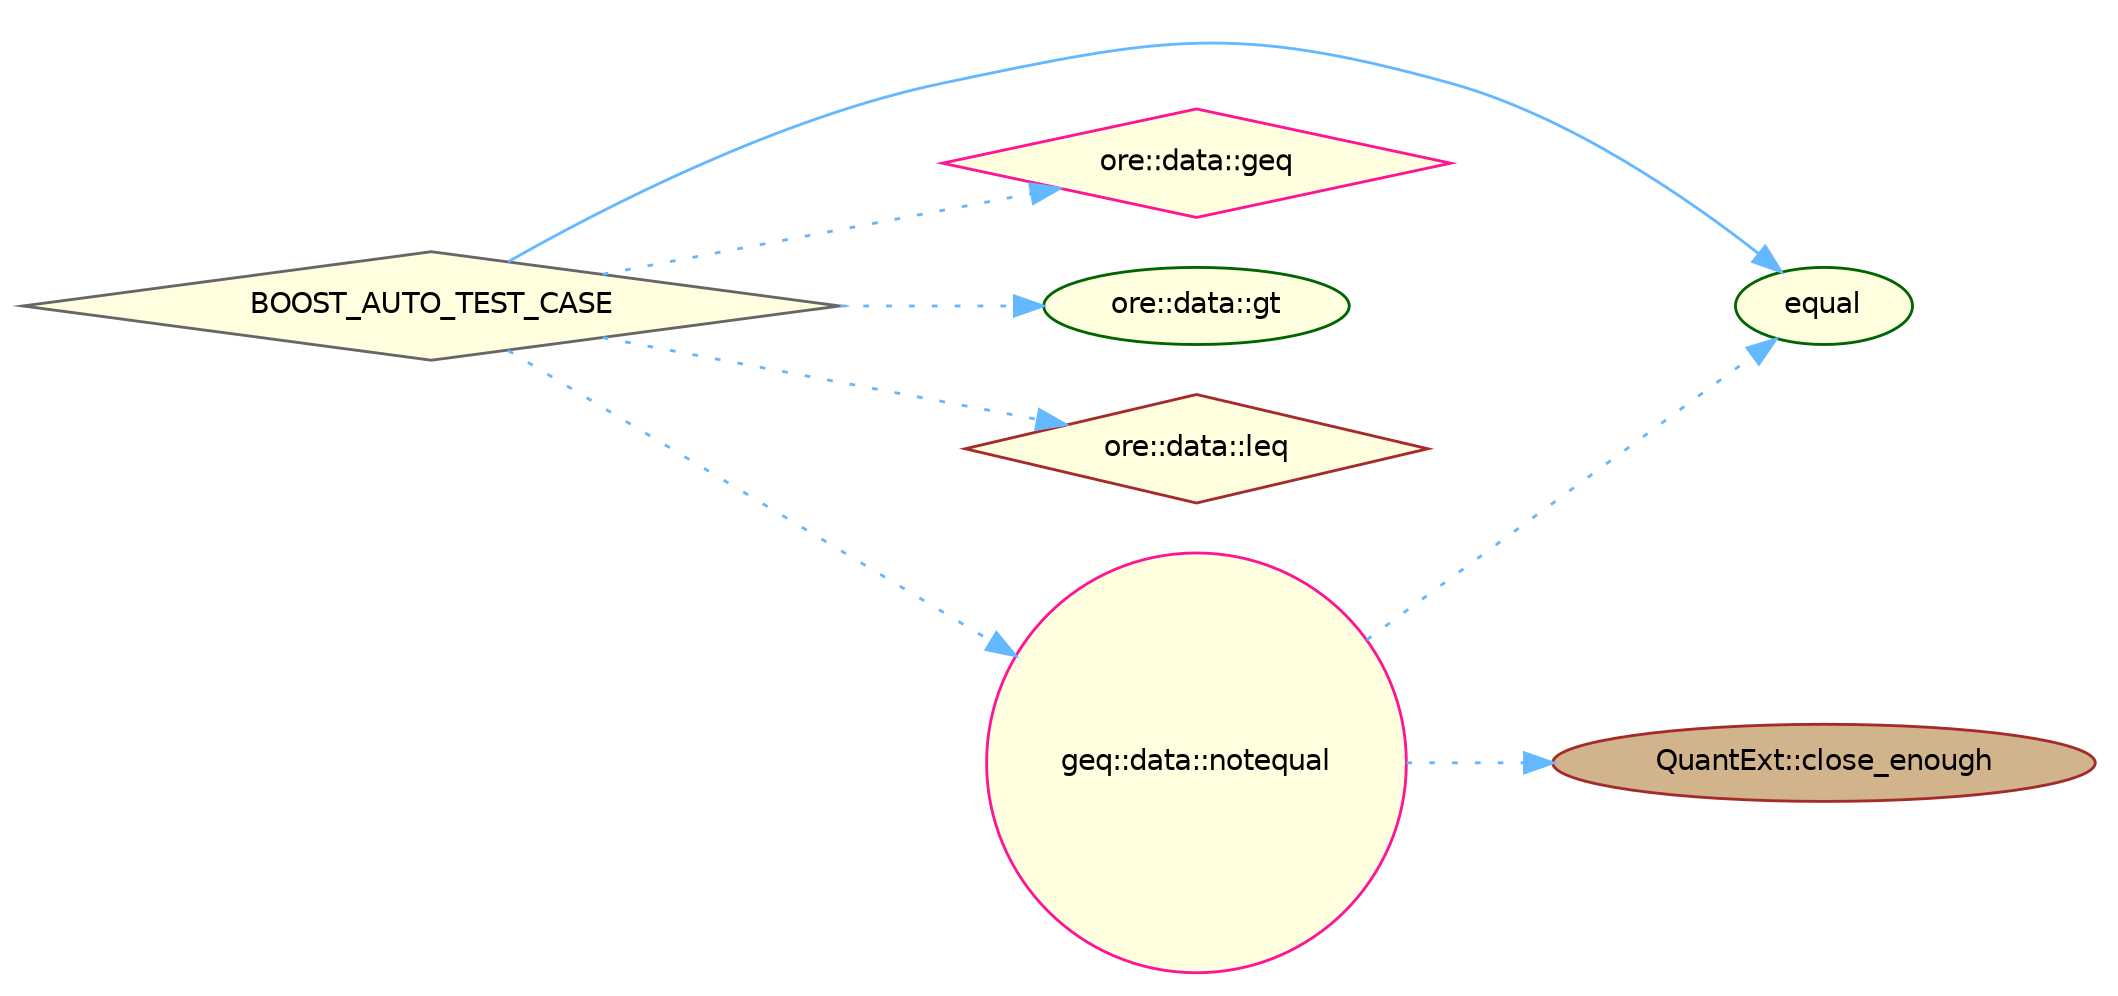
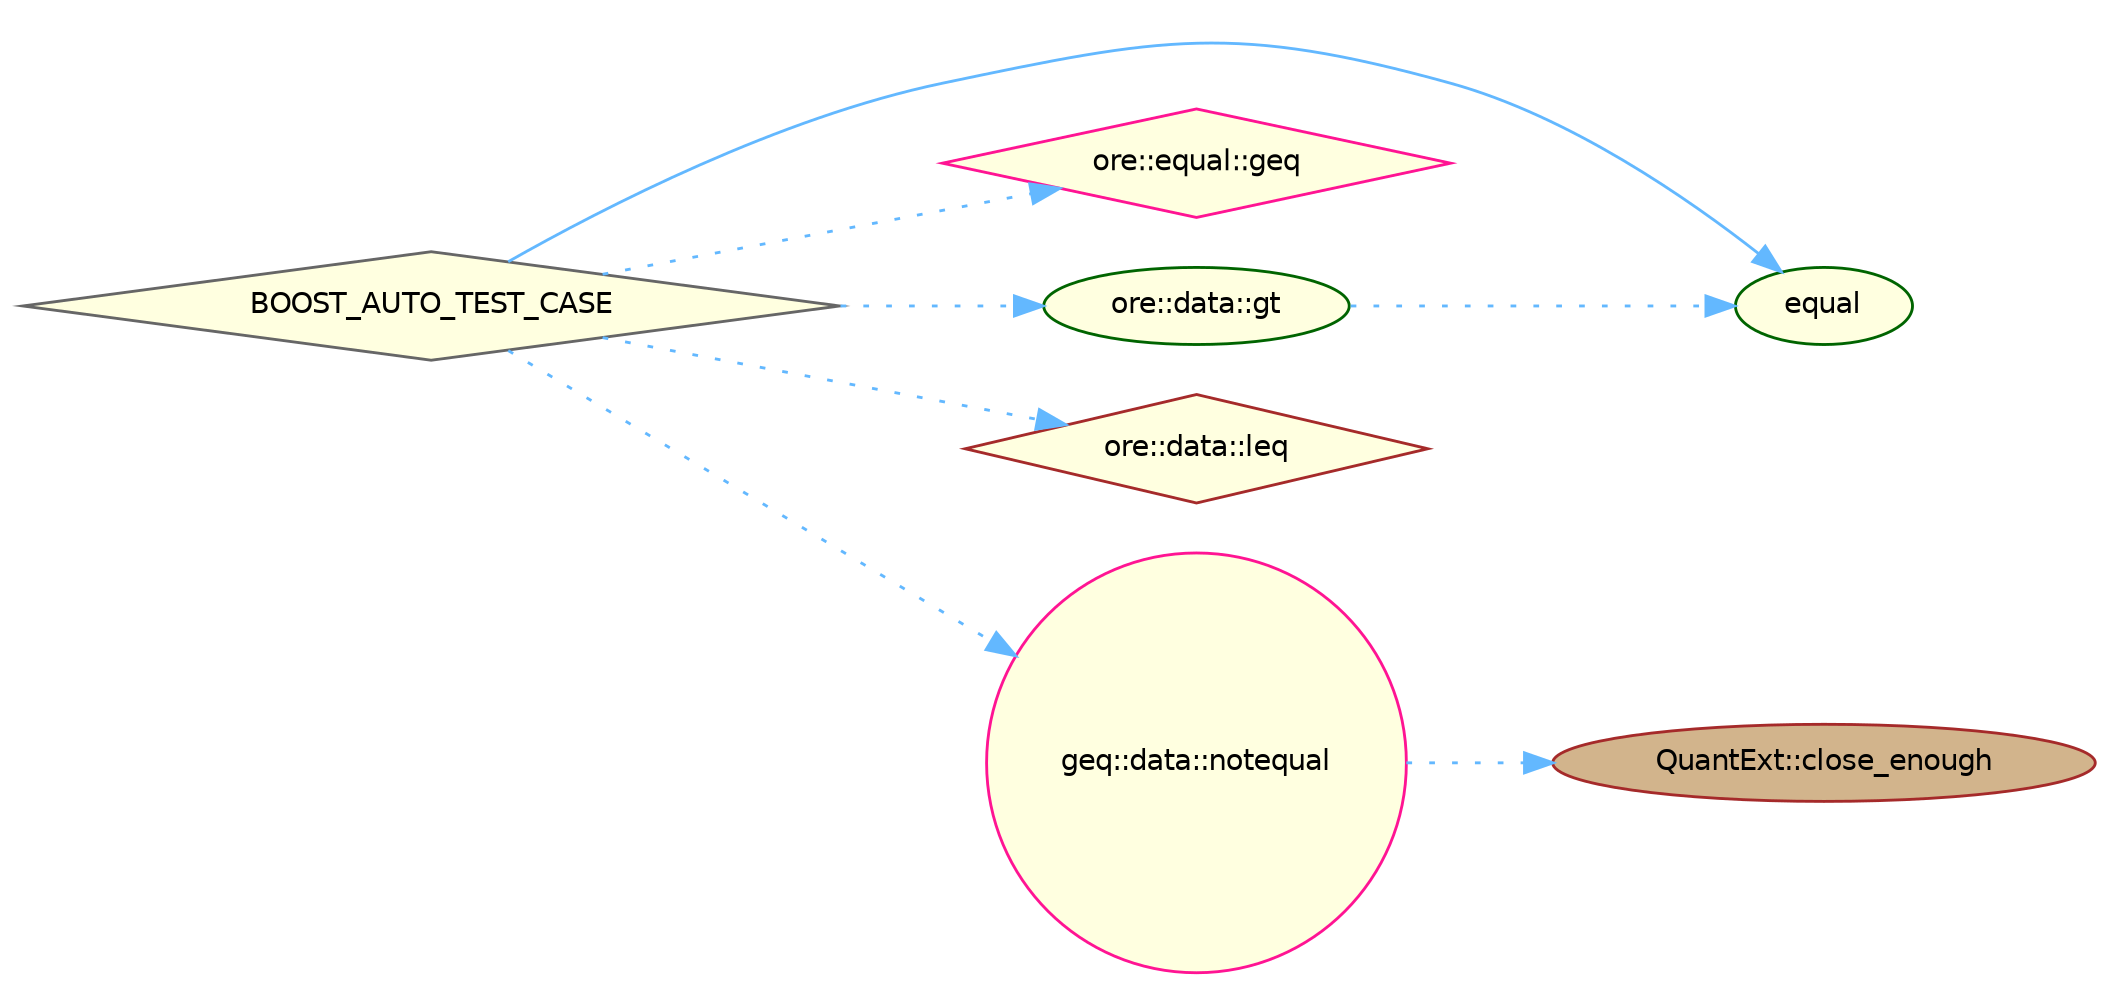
(1196, 163) -> (1196, 163)
(1559, 498) -> (1528, 306)
